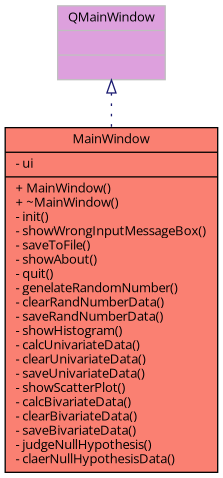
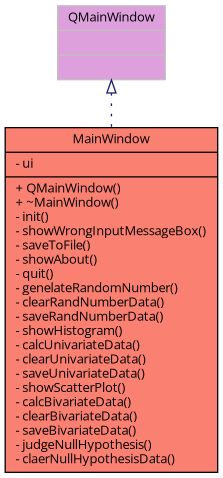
(63, 189) -> (69, 189)
